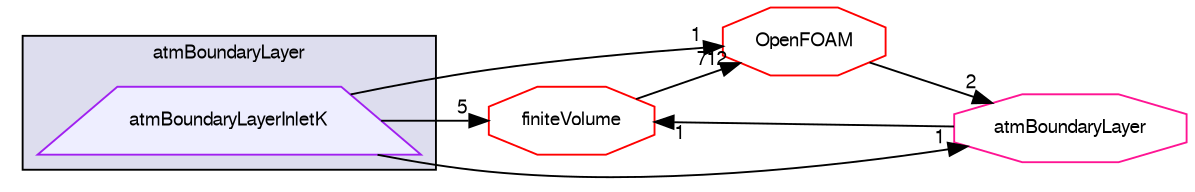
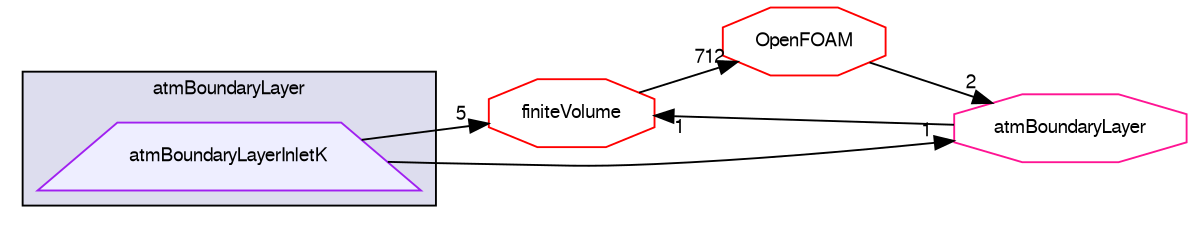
(526, 65) -> none
